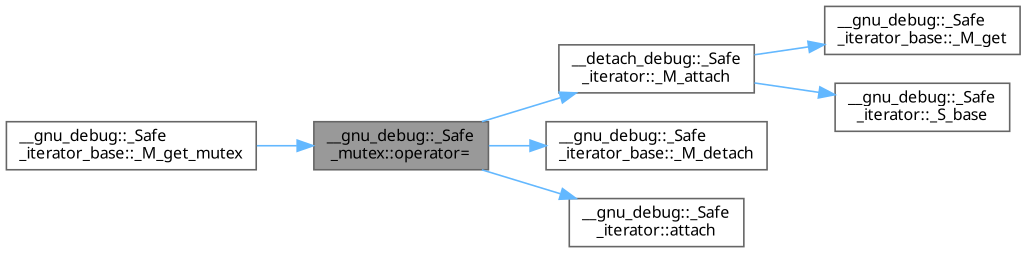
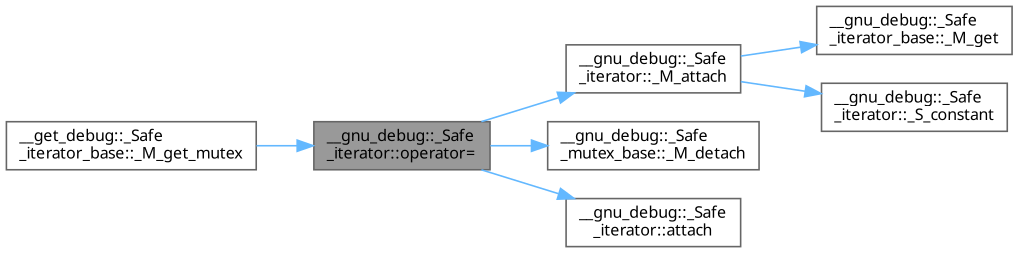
(657, 69) -> (653, 69)
(922, 107) -> (914, 107)
(131, 146) -> (131, 146)
(401, 146) -> (402, 146)
(657, 146) -> (653, 146)
